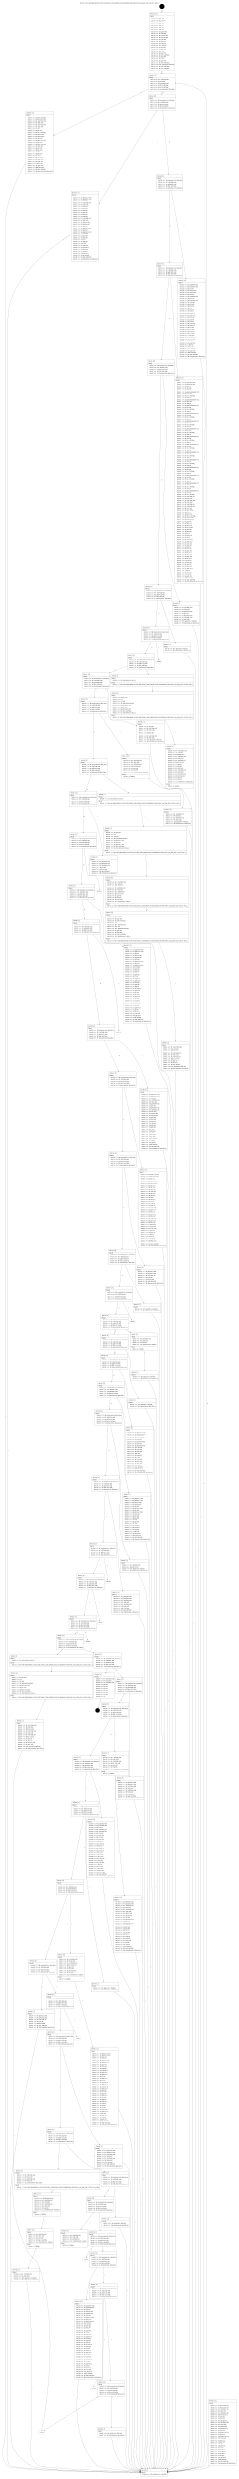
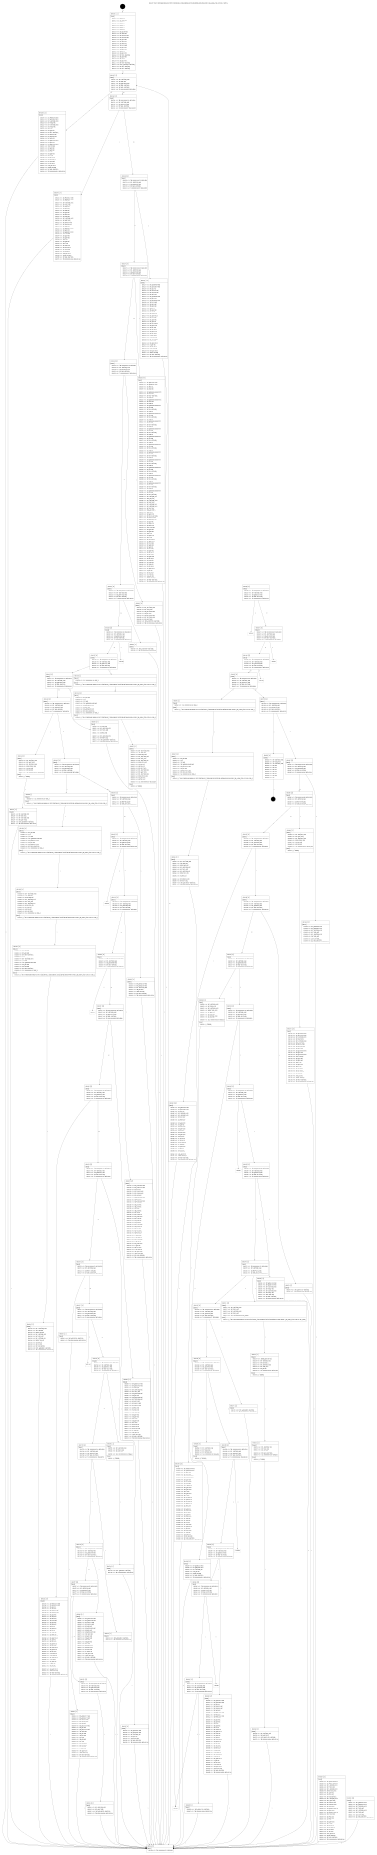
(106, 1484) -> none
